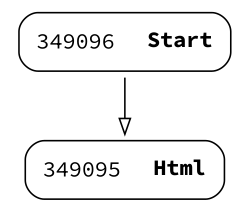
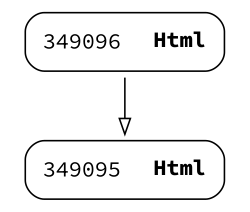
(180, 40) -> (180, 40)
